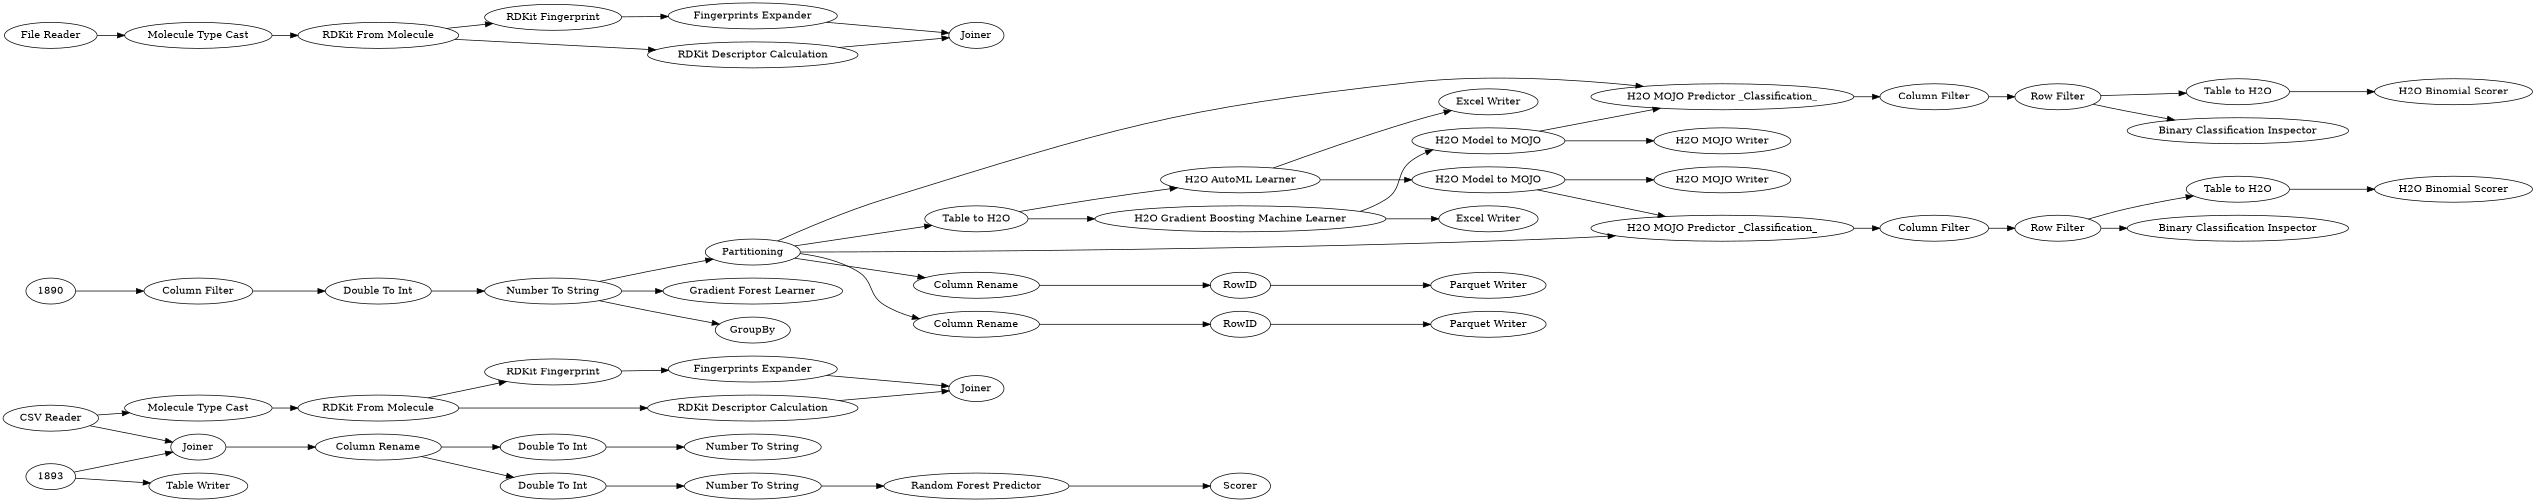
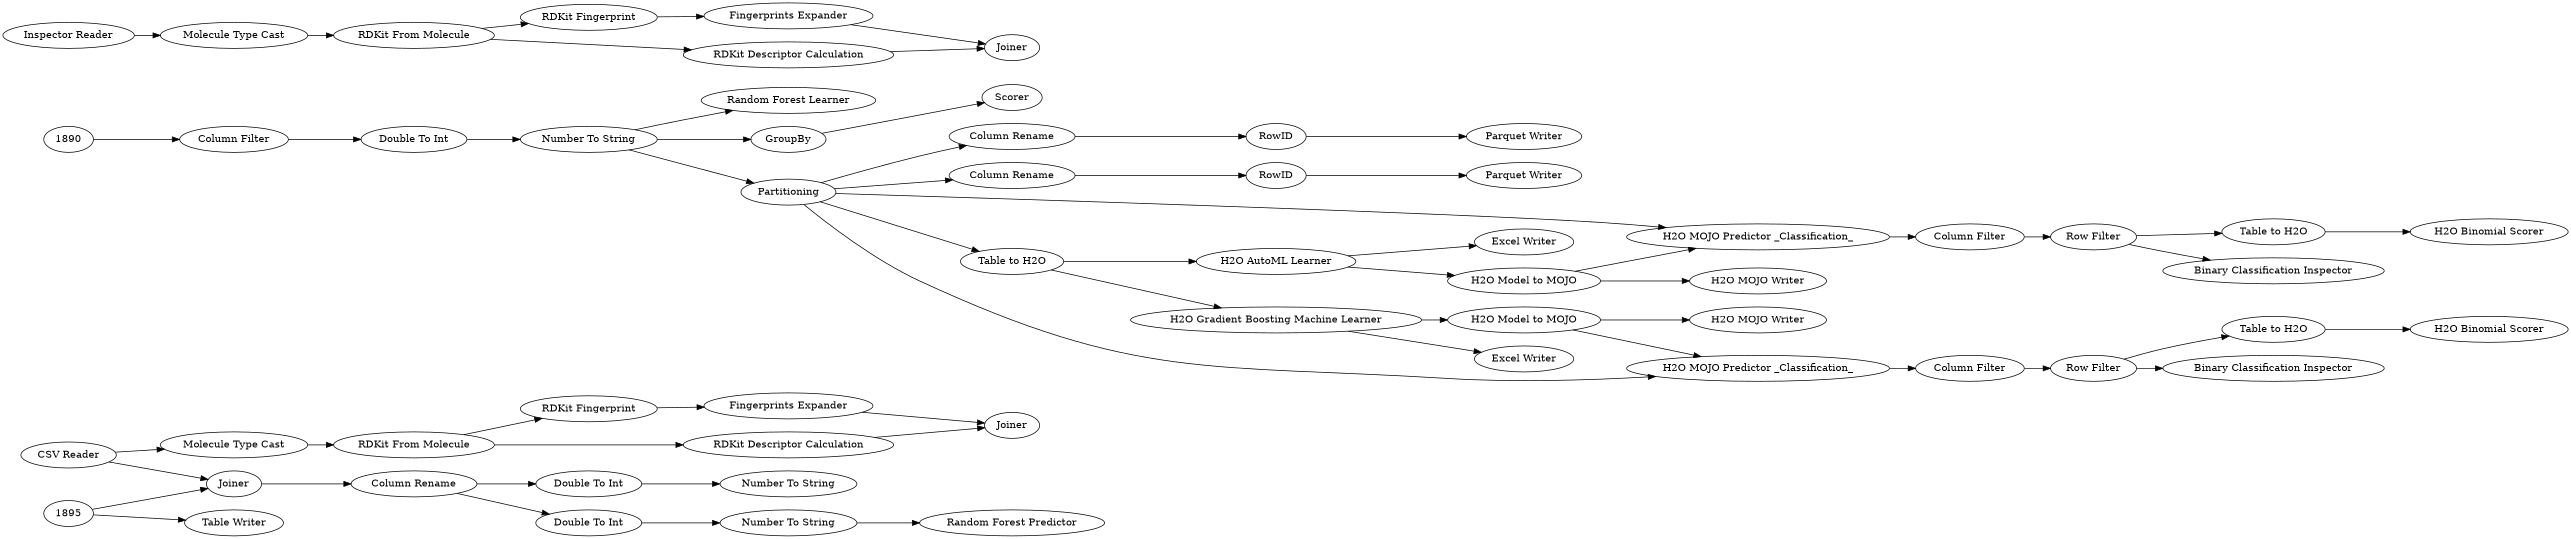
(51, 35) -> (69, 35)
(753, 291) -> (788, 100)
(51, 477) -> (69, 514)
(1136, 486) -> (900, 119)
